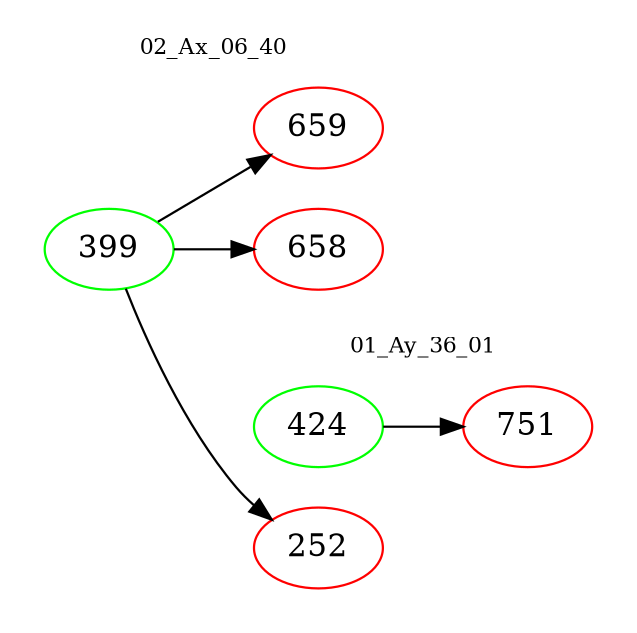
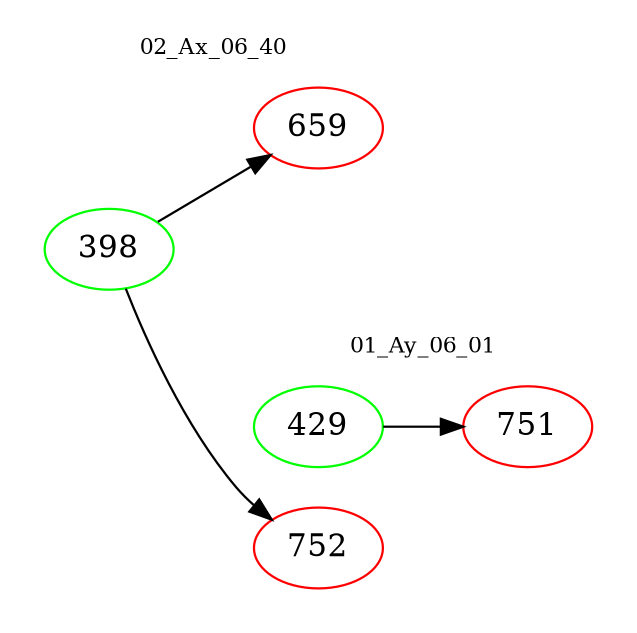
(109, 249) -> (109, 249)
(318, 249) -> none
(423, 347) -> (423, 347)
(318, 427) -> (318, 427)
(318, 548) -> (318, 548)
